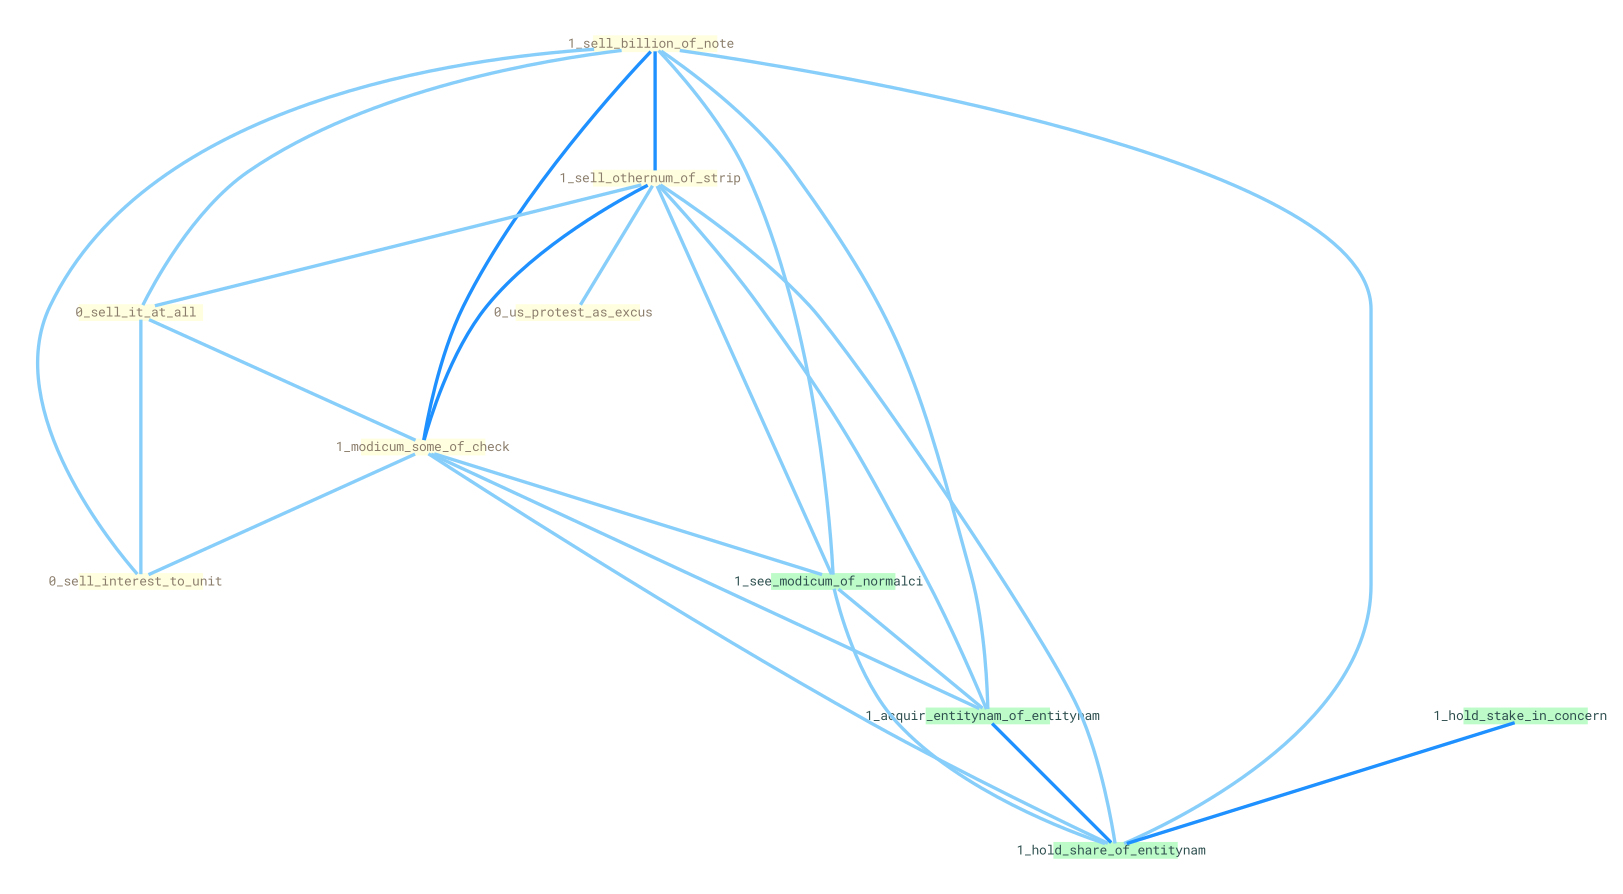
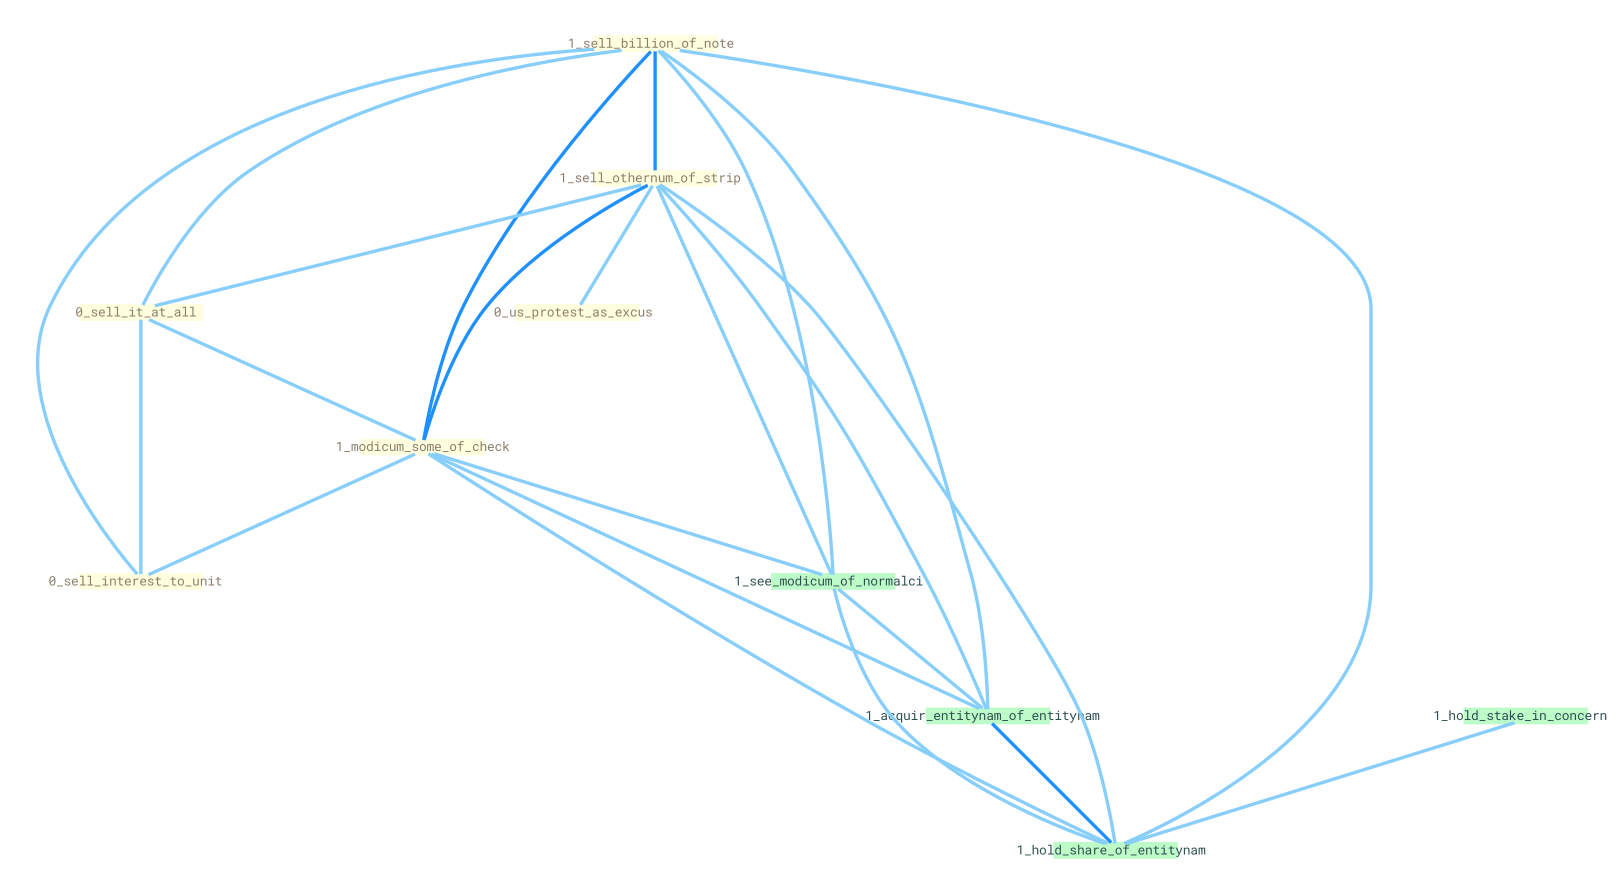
(1321, 783) -> (1321, 783)
